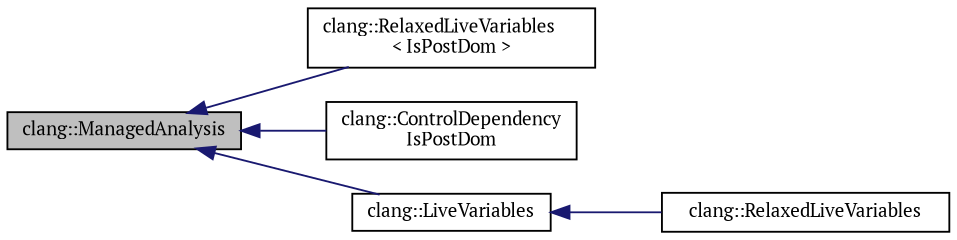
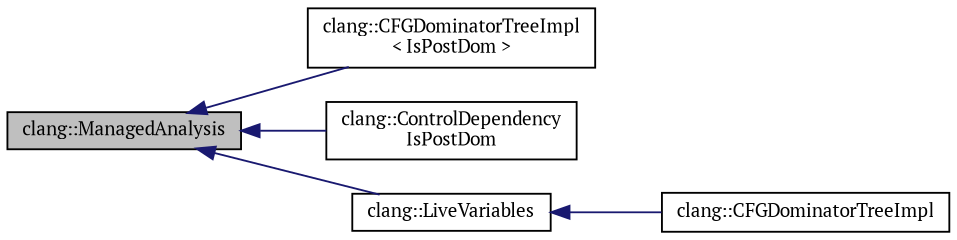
(451, 38) -> (451, 38)
(806, 212) -> (806, 212)
